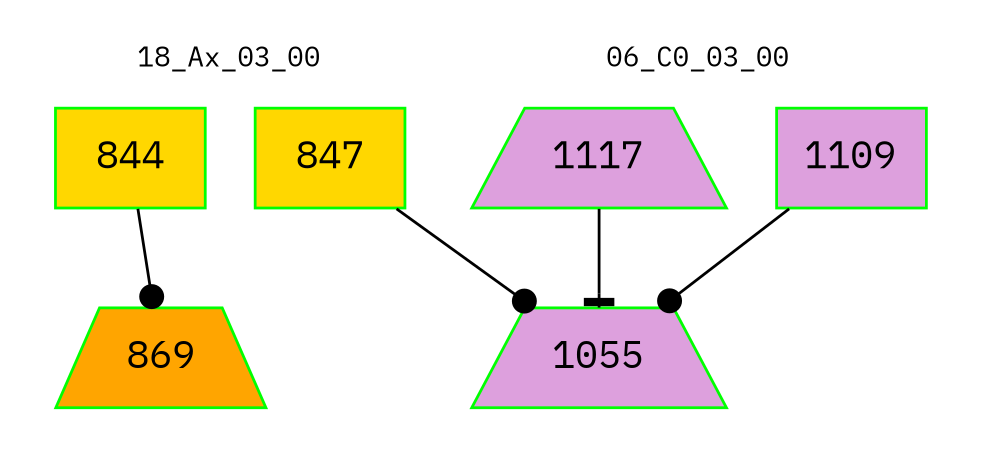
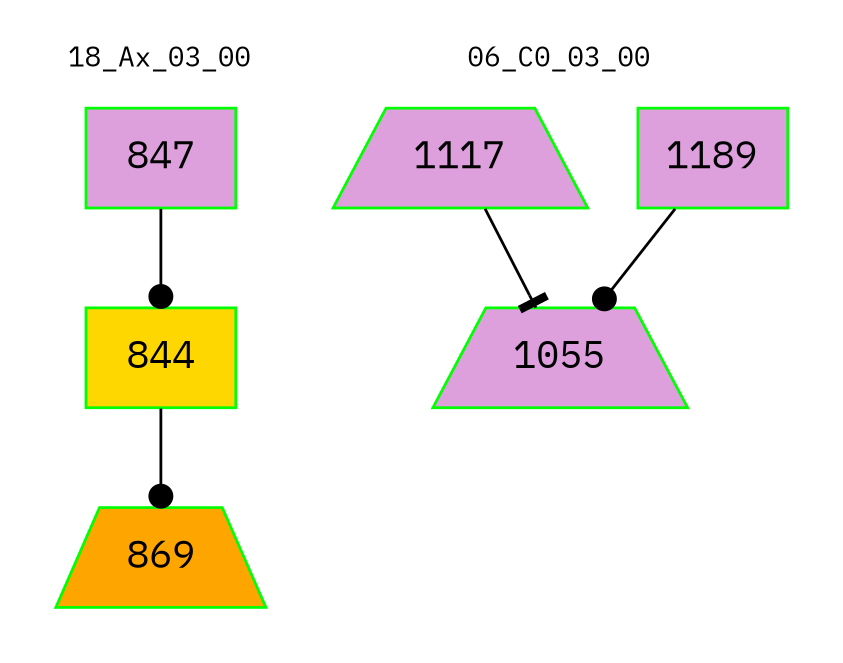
(330, 158) -> (161, 158)
(851, 158) -> (713, 158)
(468, 260) -> (161, 247)
